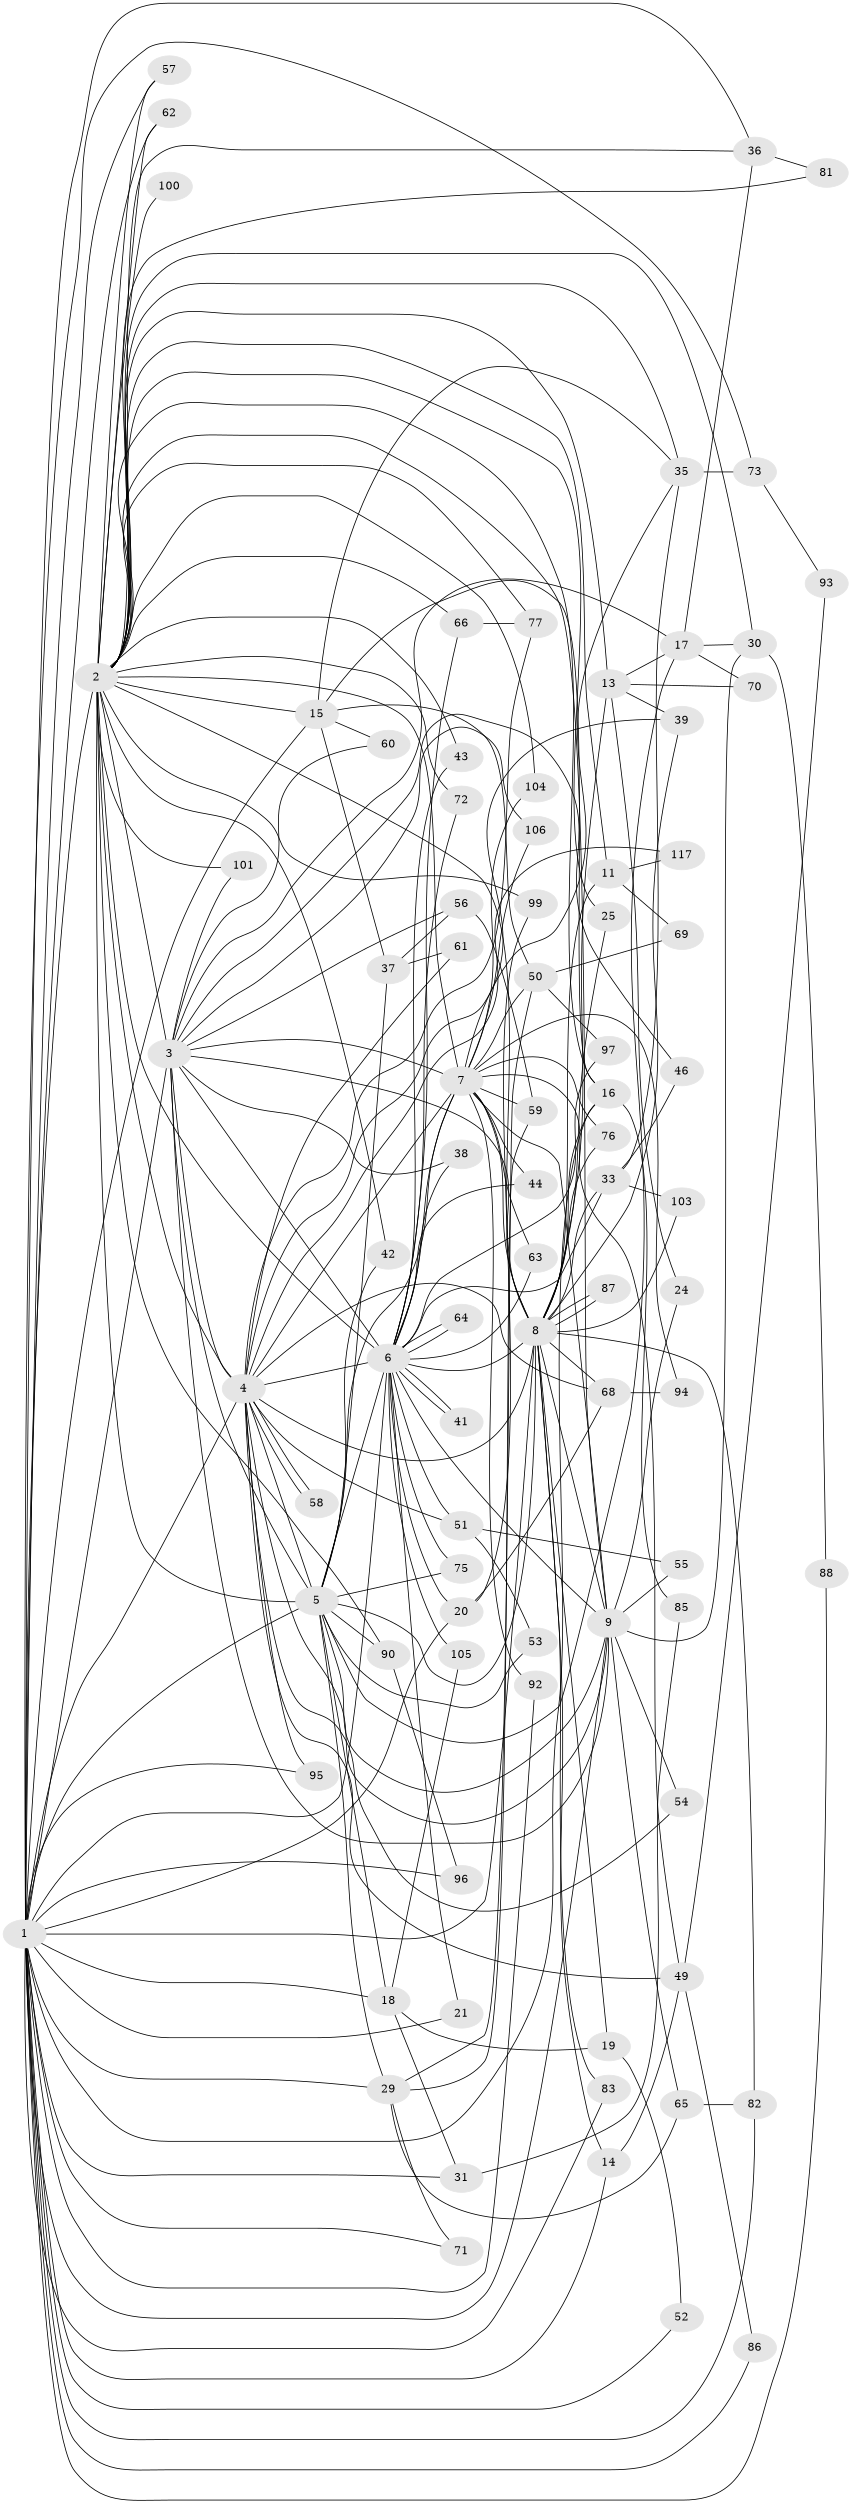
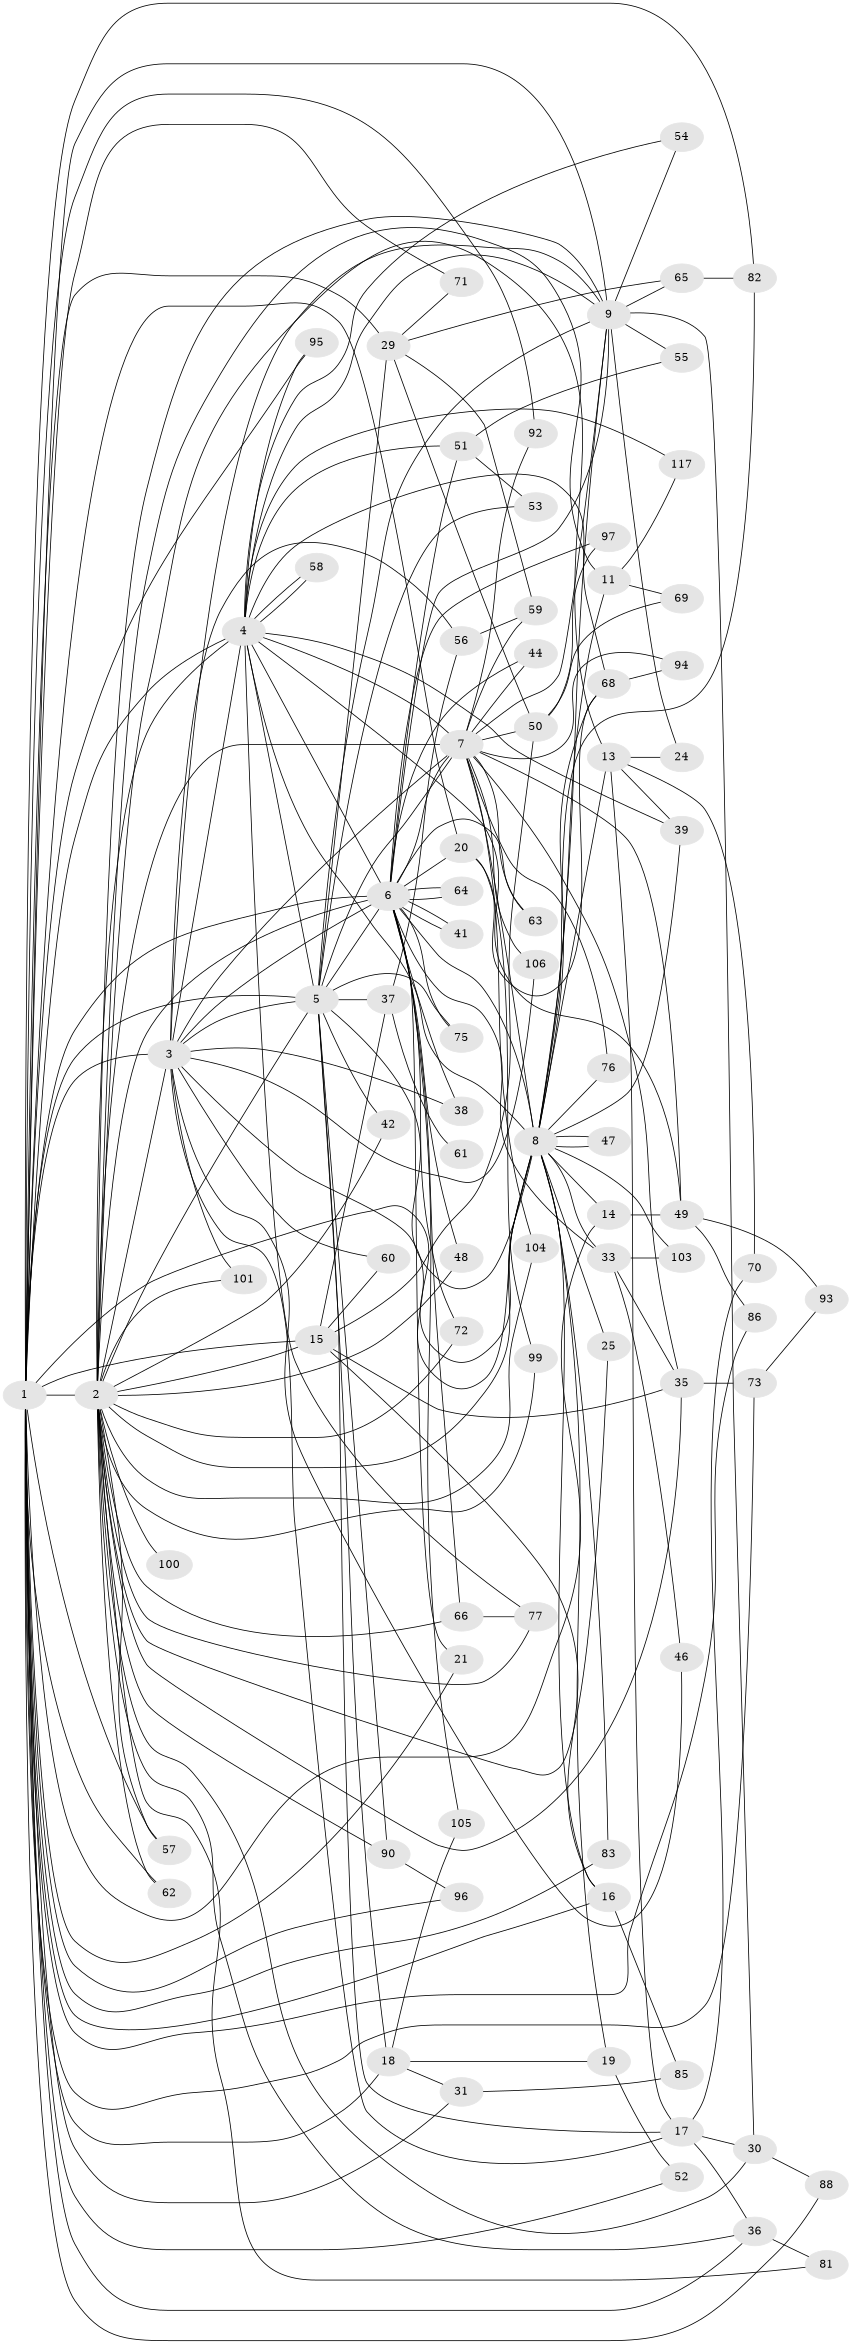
(496, 477) -> none
(462, 757) -> (462, 1258)
(304, 1145) -> none
(609, 1289) -> (609, 1142)
